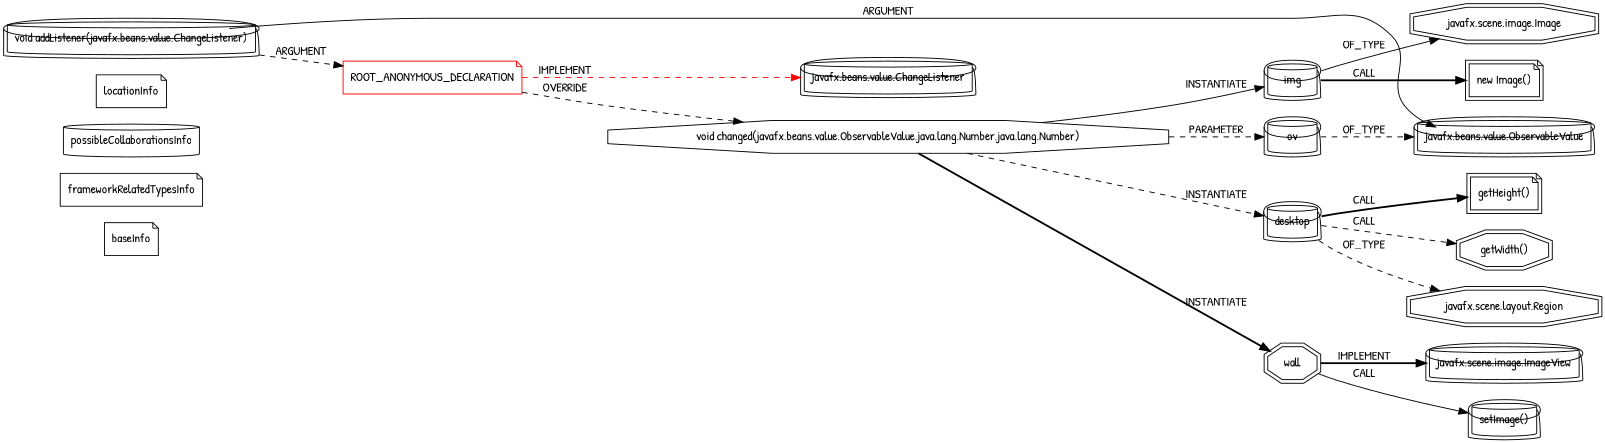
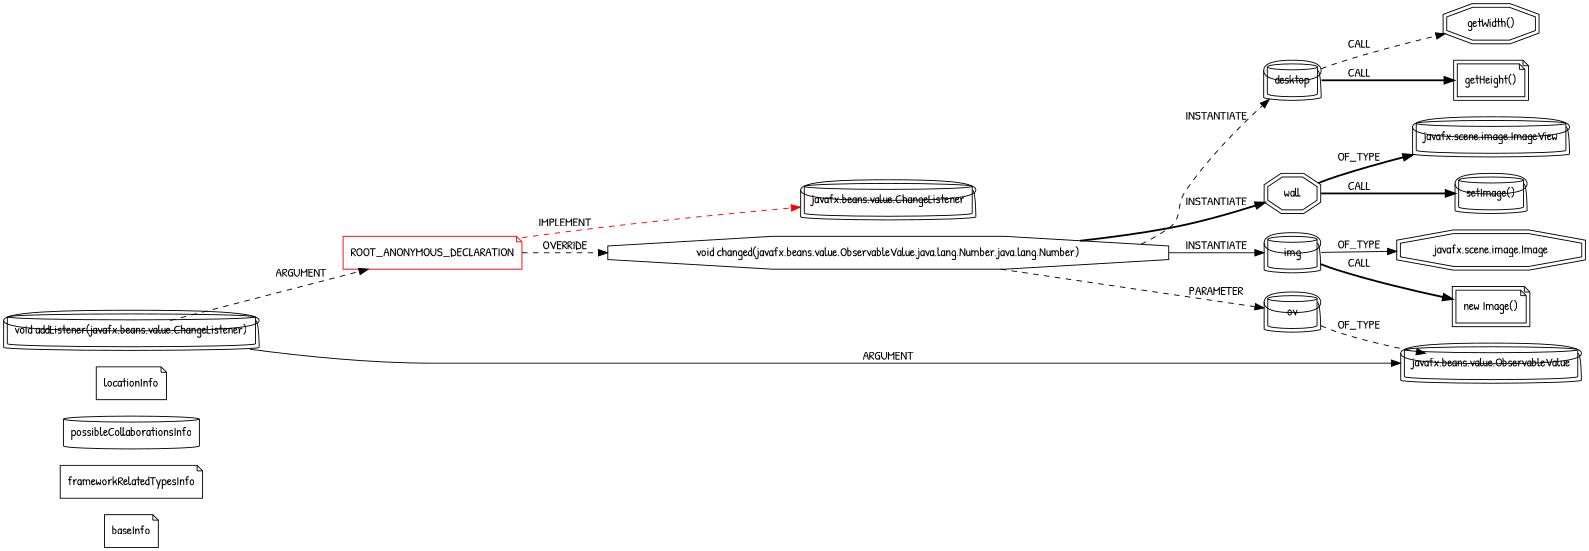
(1504, 307) -> none
(1364, 356) -> (1359, 157)
(1388, 395) -> (1383, 193)
